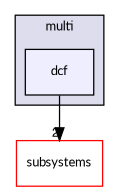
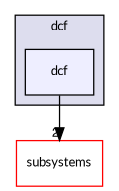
(60, 27) -> (60, 27)
